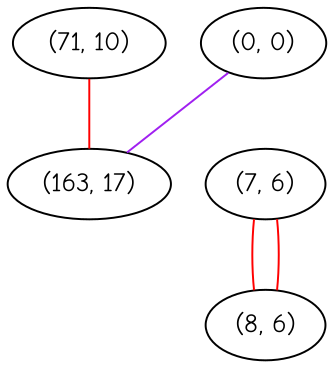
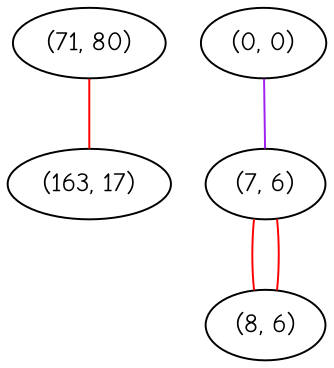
(89, 43) -> (89, 43)
(178, 113) -> (265, 114)
